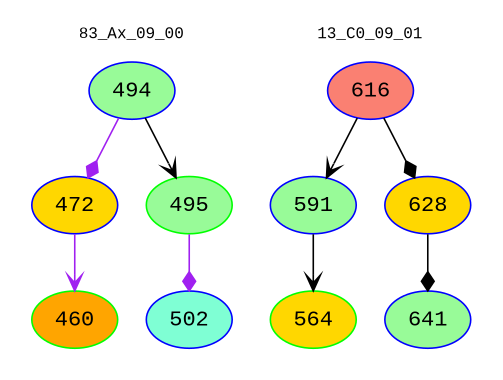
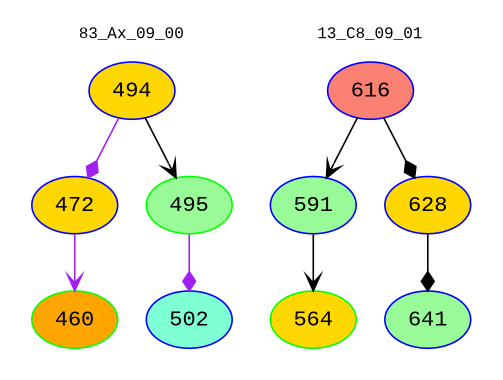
(371, 34) -> (371, 34)
(132, 91) -> (132, 91)
